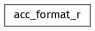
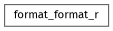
(47, 15) -> (57, 15)
